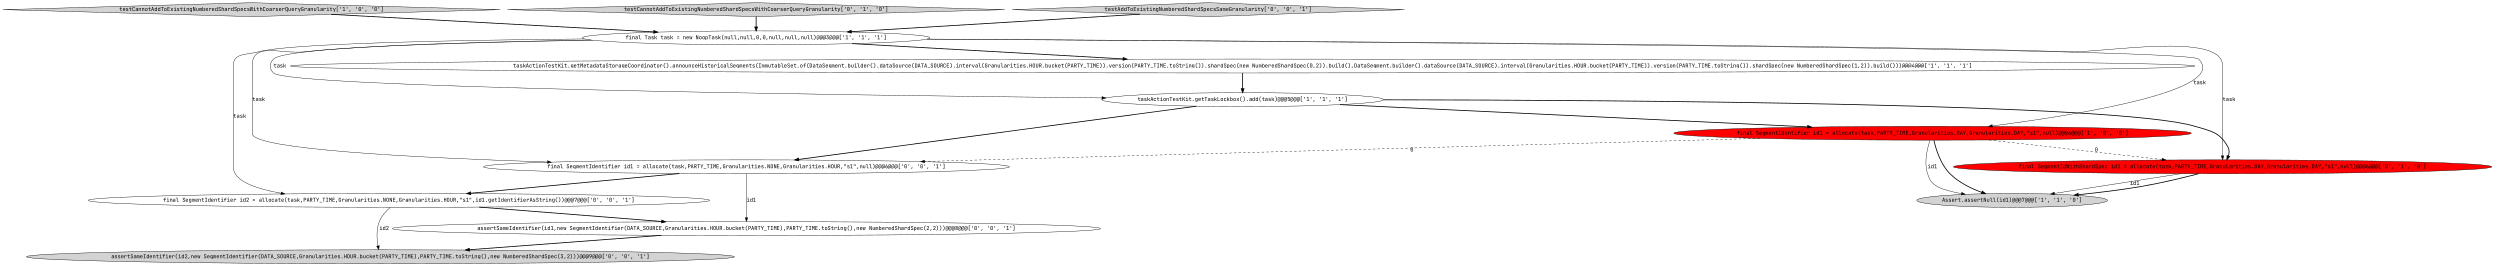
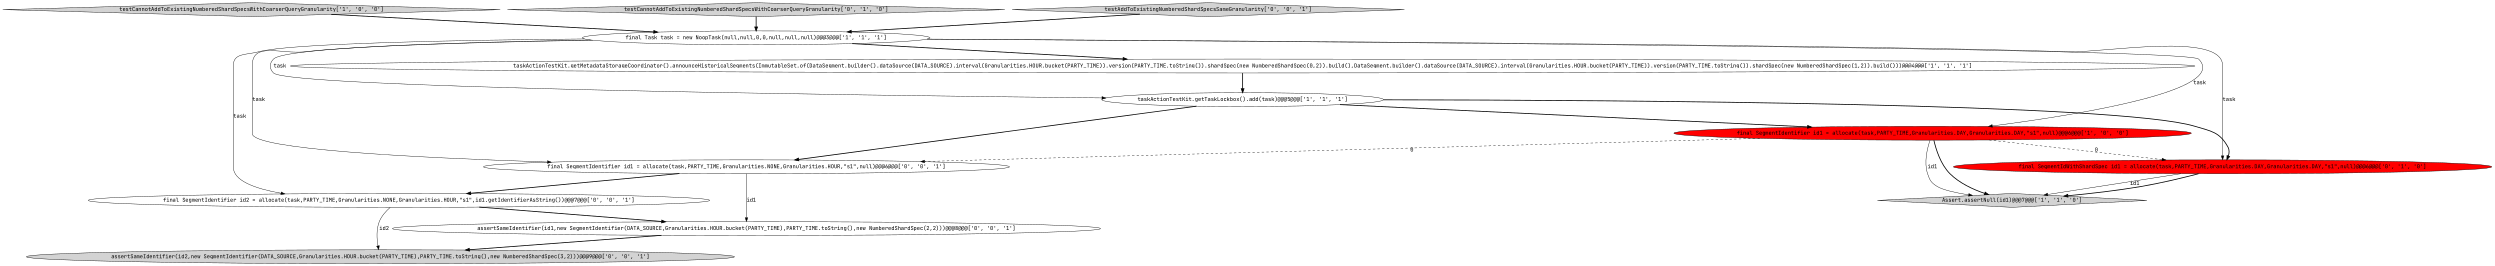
(2012, 200) -> (2012, 200)
